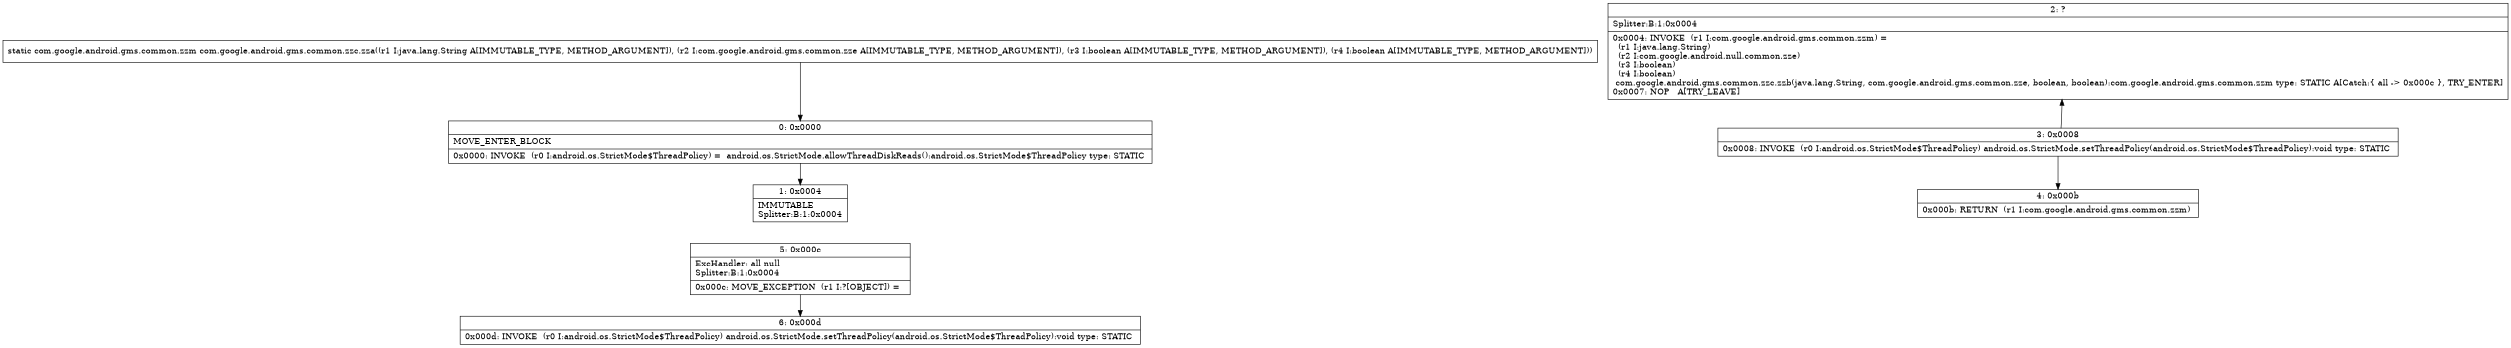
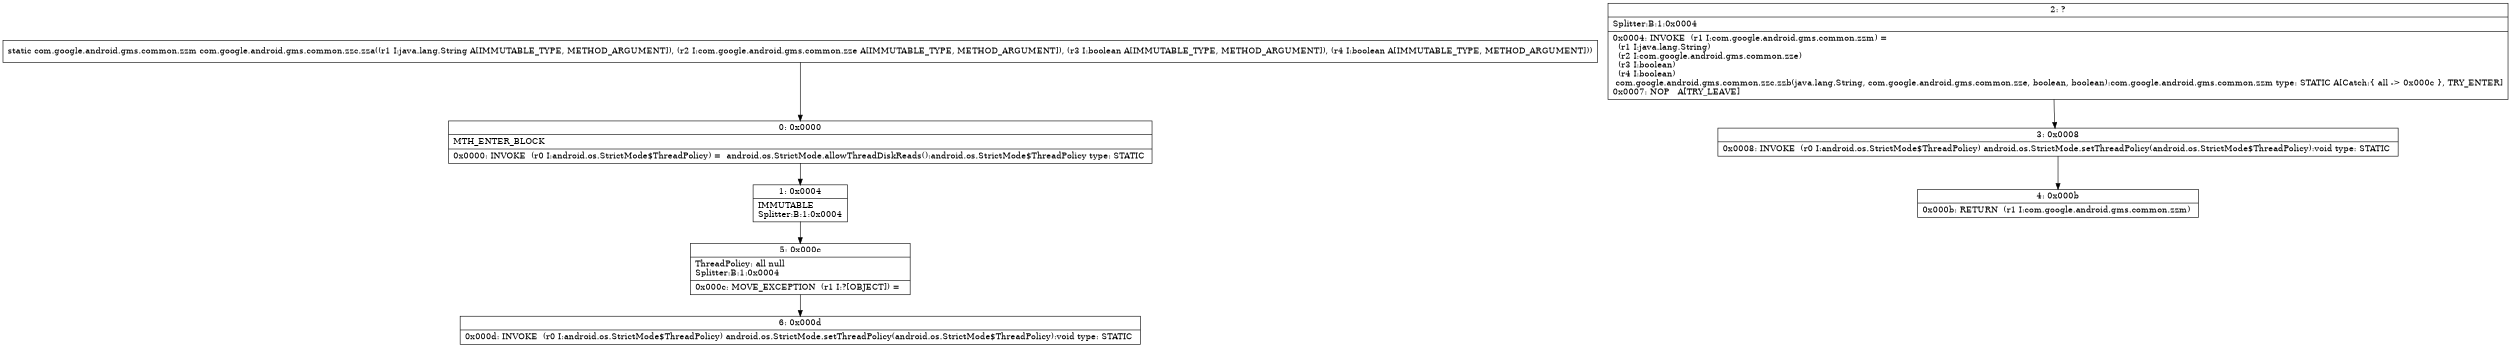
(1707, 56) -> (1707, 56)
(2062, 117) -> (2054, 111)
(502, 142) -> (499, 142)
none -> (800, 230)
(738, 264) -> (740, 264)
